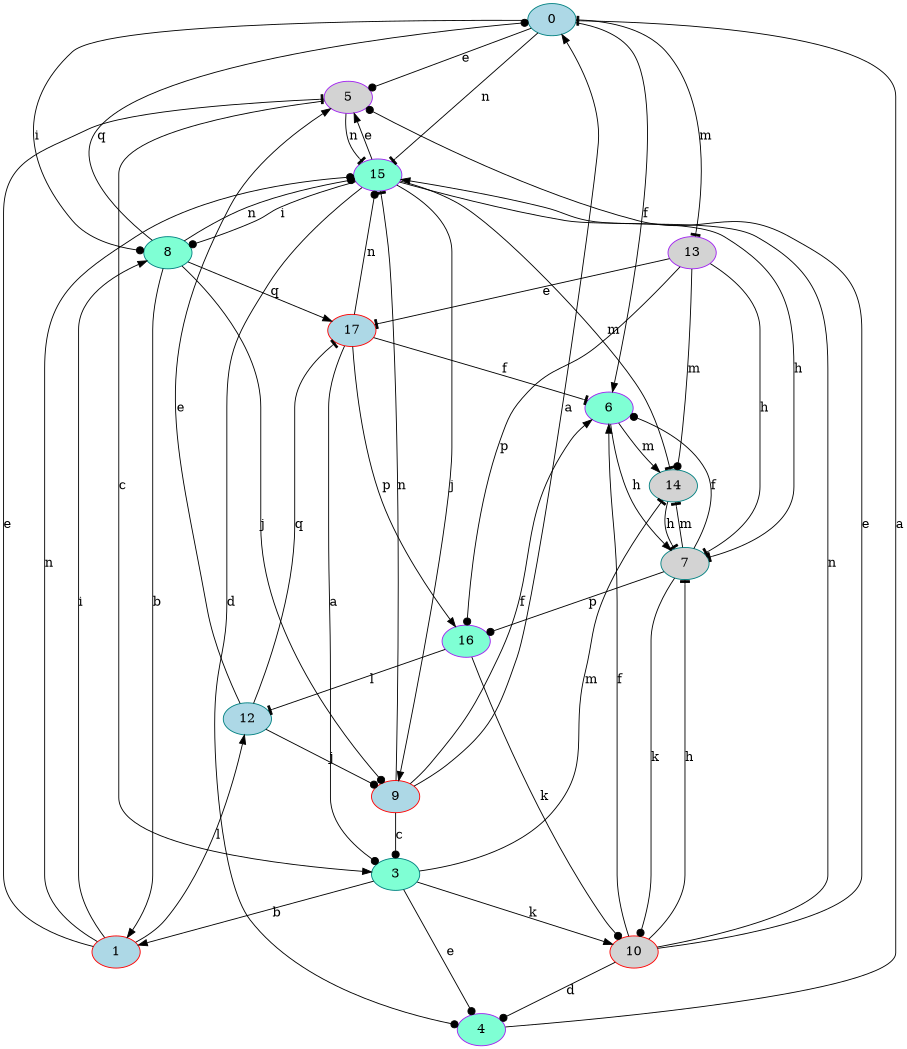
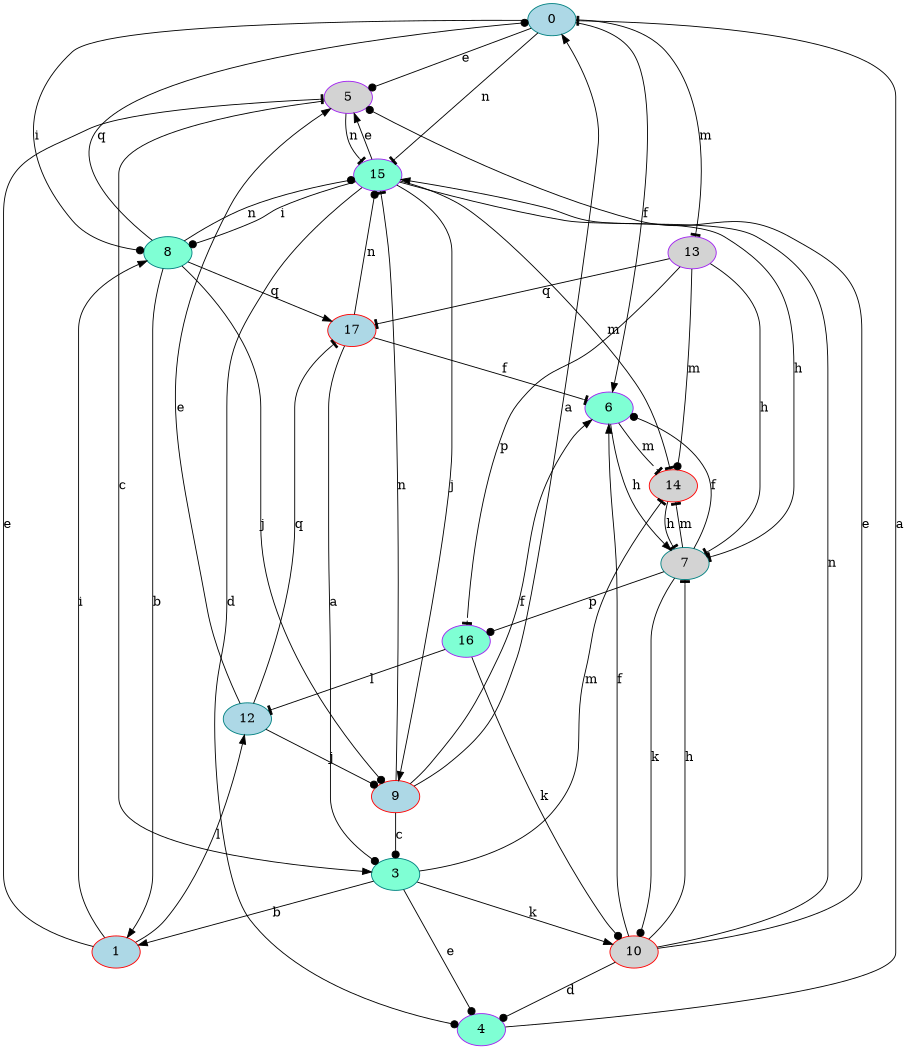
(547, 292) -> (547, 292)
(515, 407) -> (515, 407)
(635, 445) -> (635, 445)
(45, 471) -> none
(673, 486) -> (673, 486)
(379, 491) -> none
